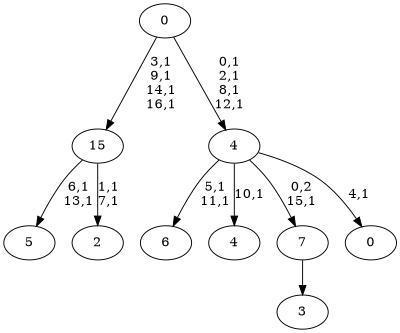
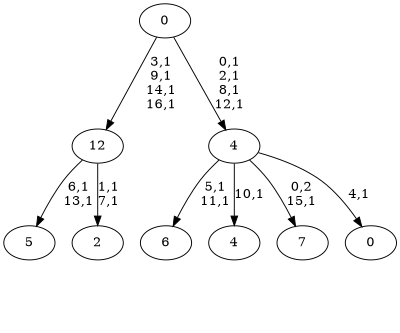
(98, 146) -> (98, 146)
(303, 312) -> none
